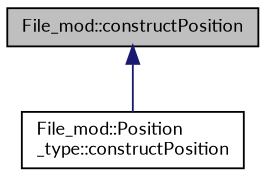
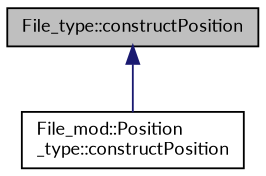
(133, 27) -> (133, 27)
